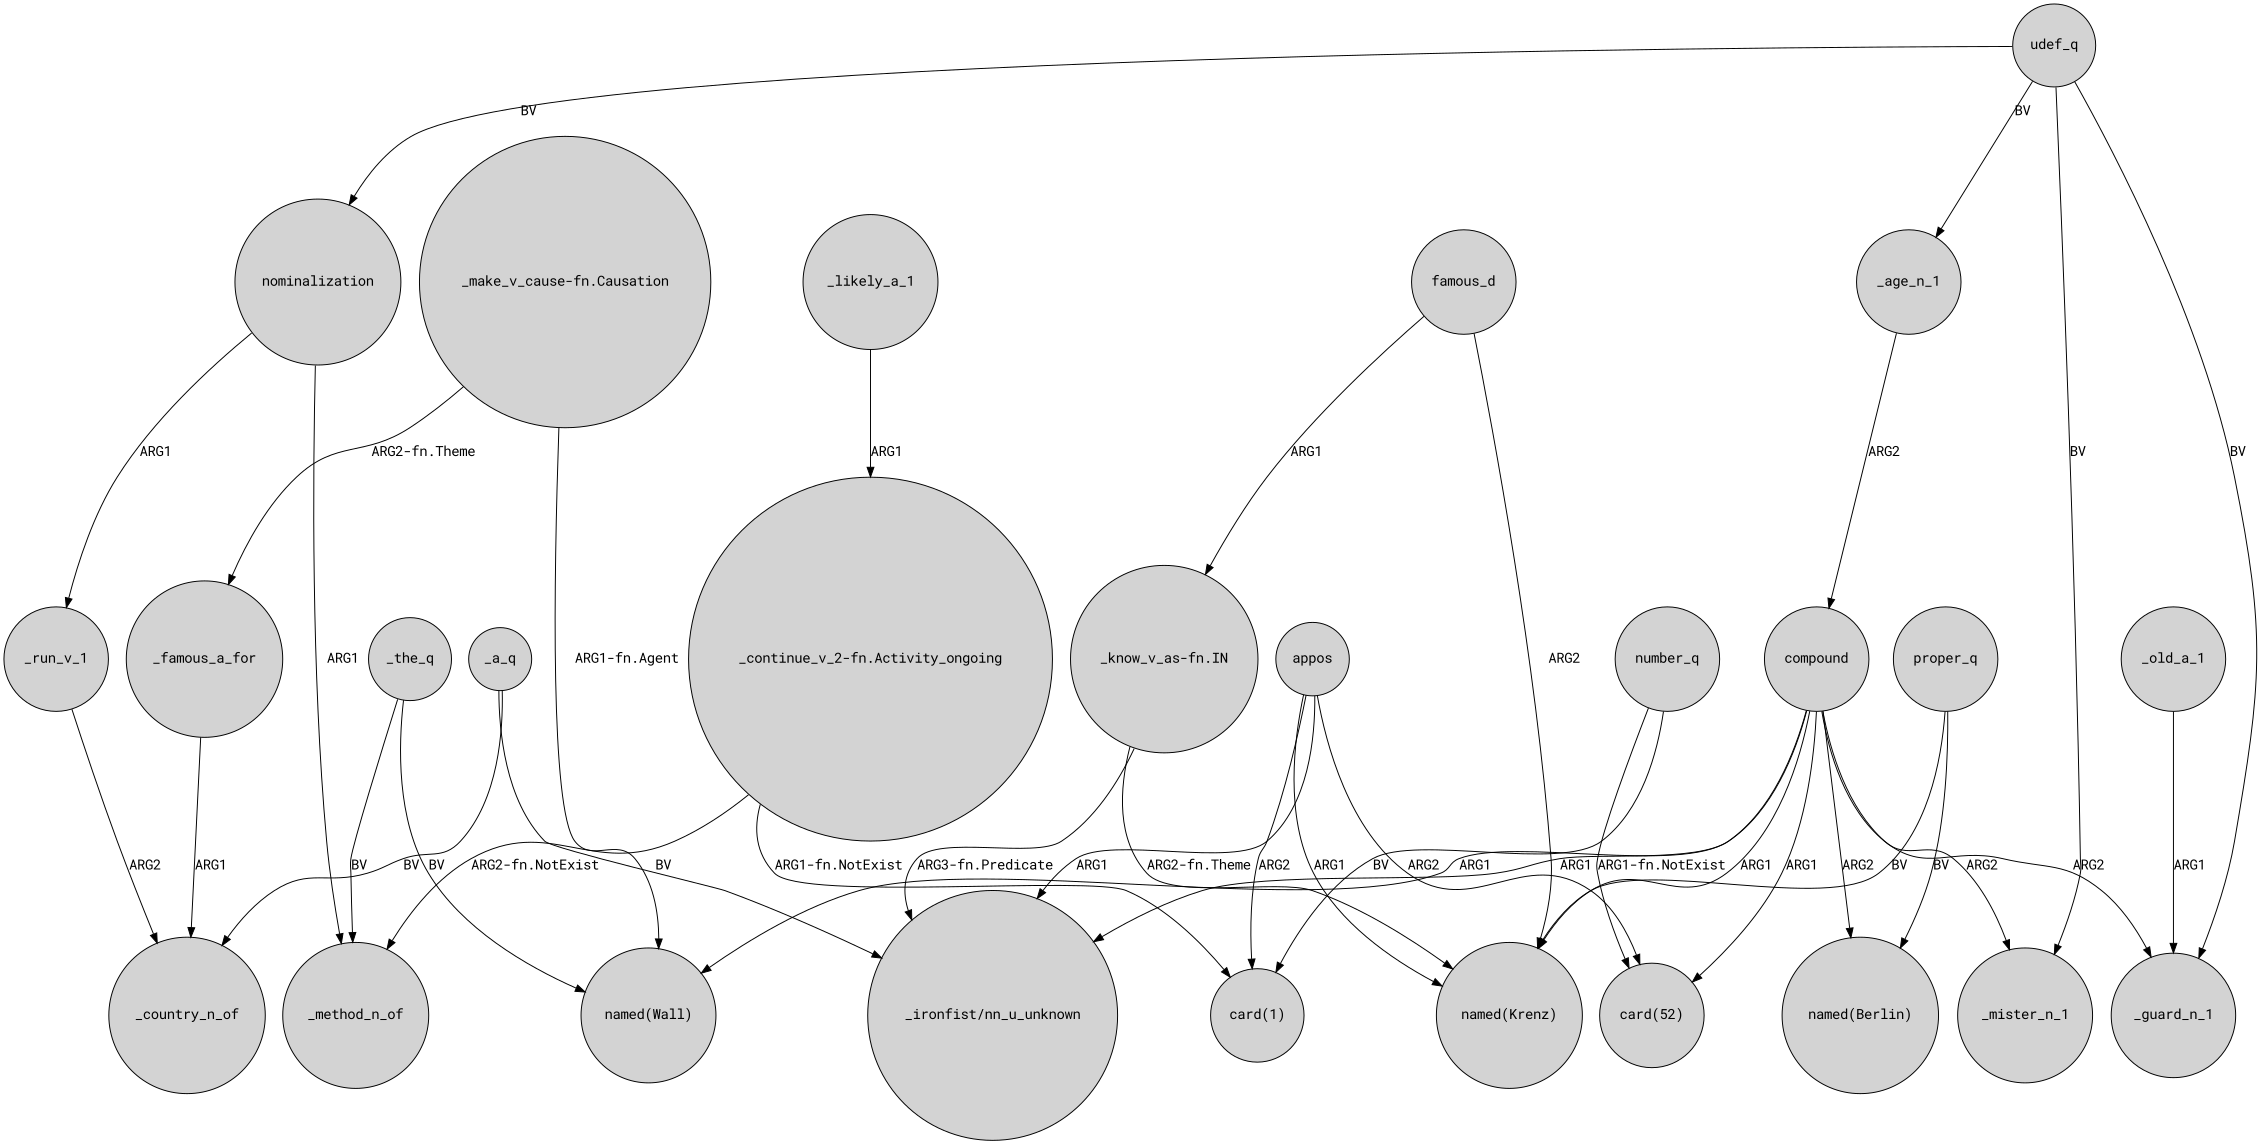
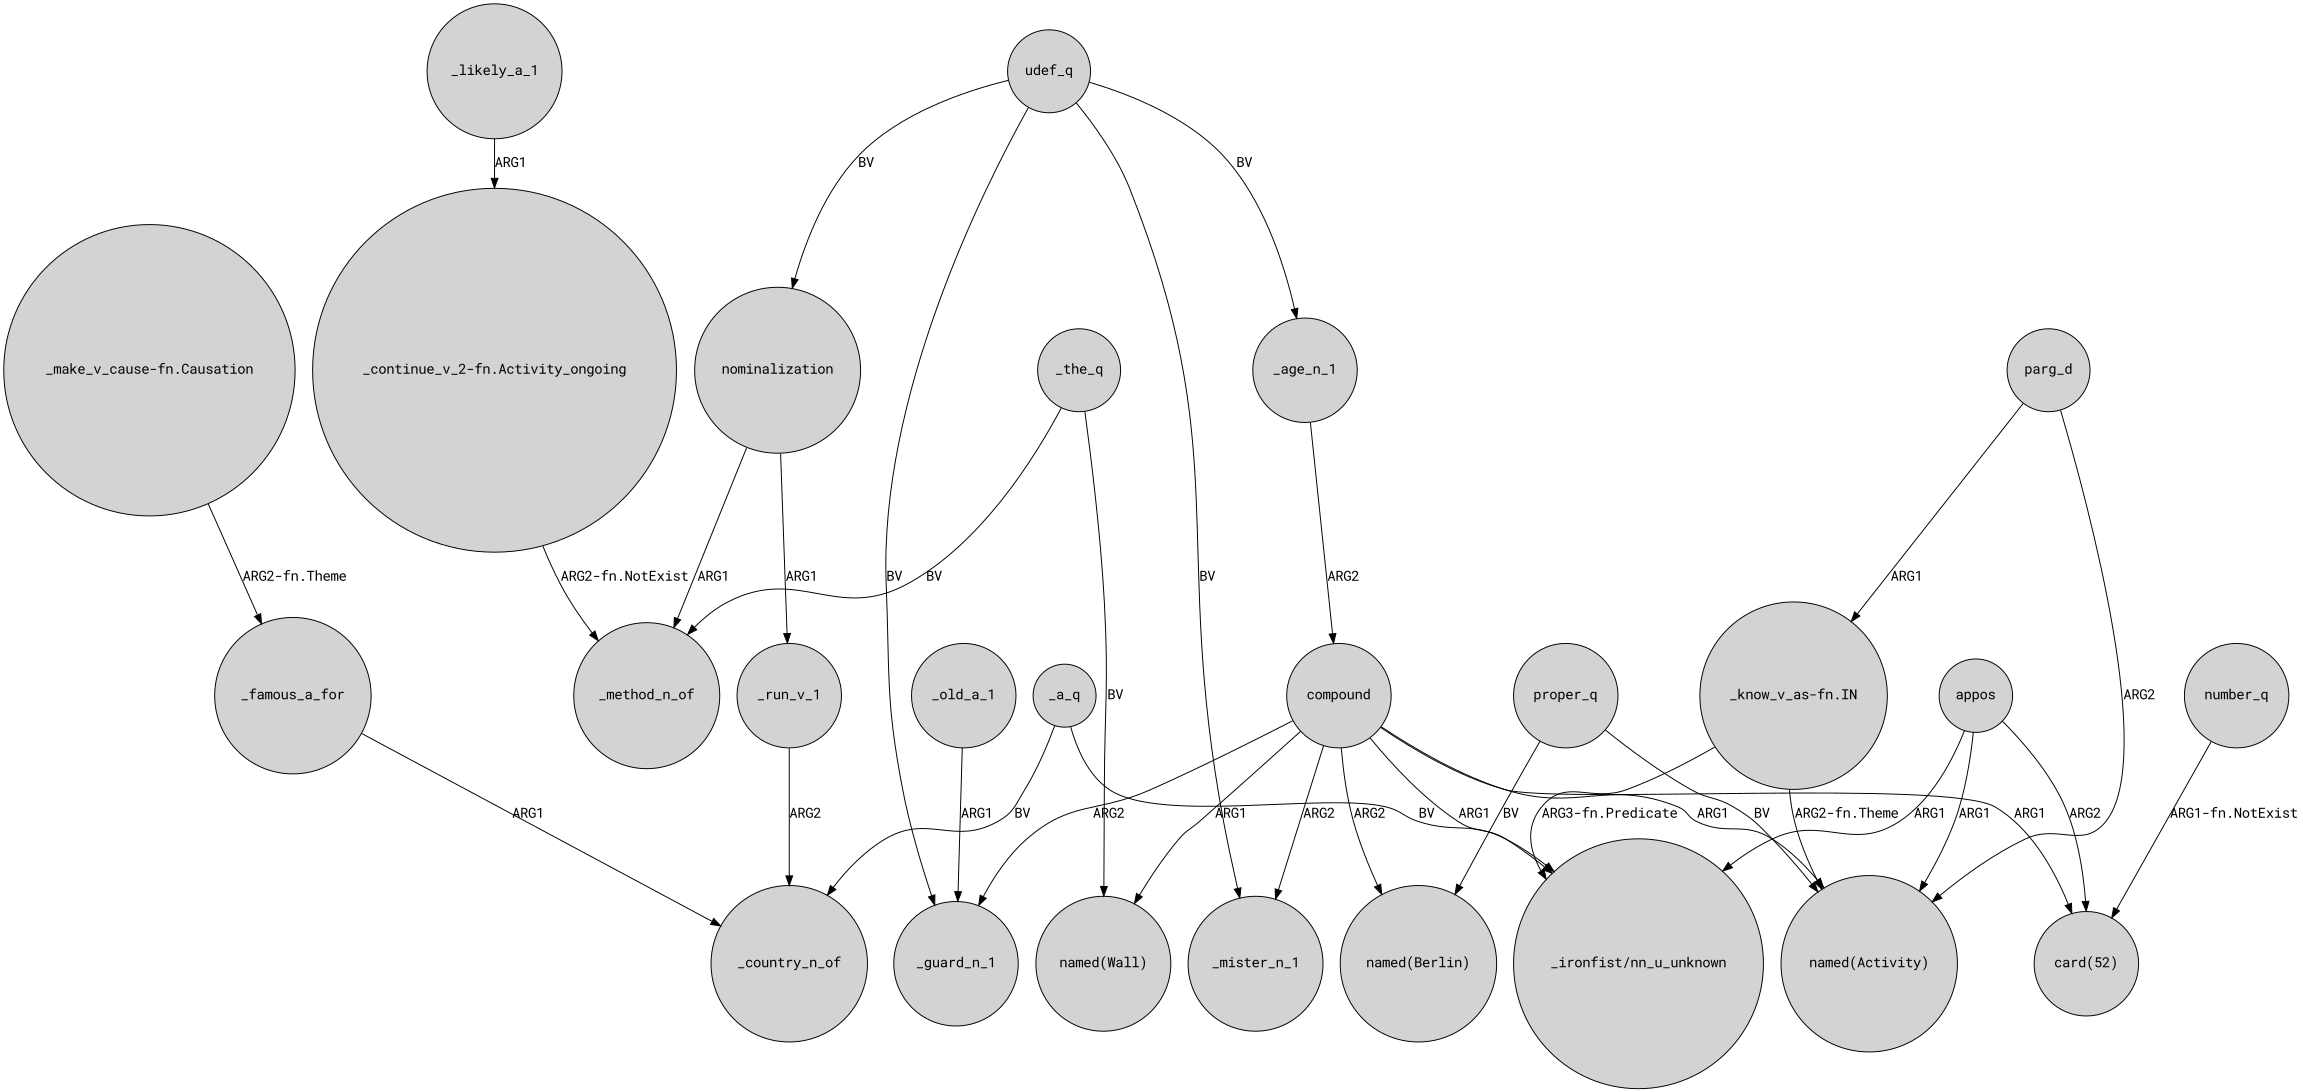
(1464, 282) -> (2049, 370)
(557, 711) -> none
(1257, 1015) -> none
(1509, 1015) -> (1869, 964)
